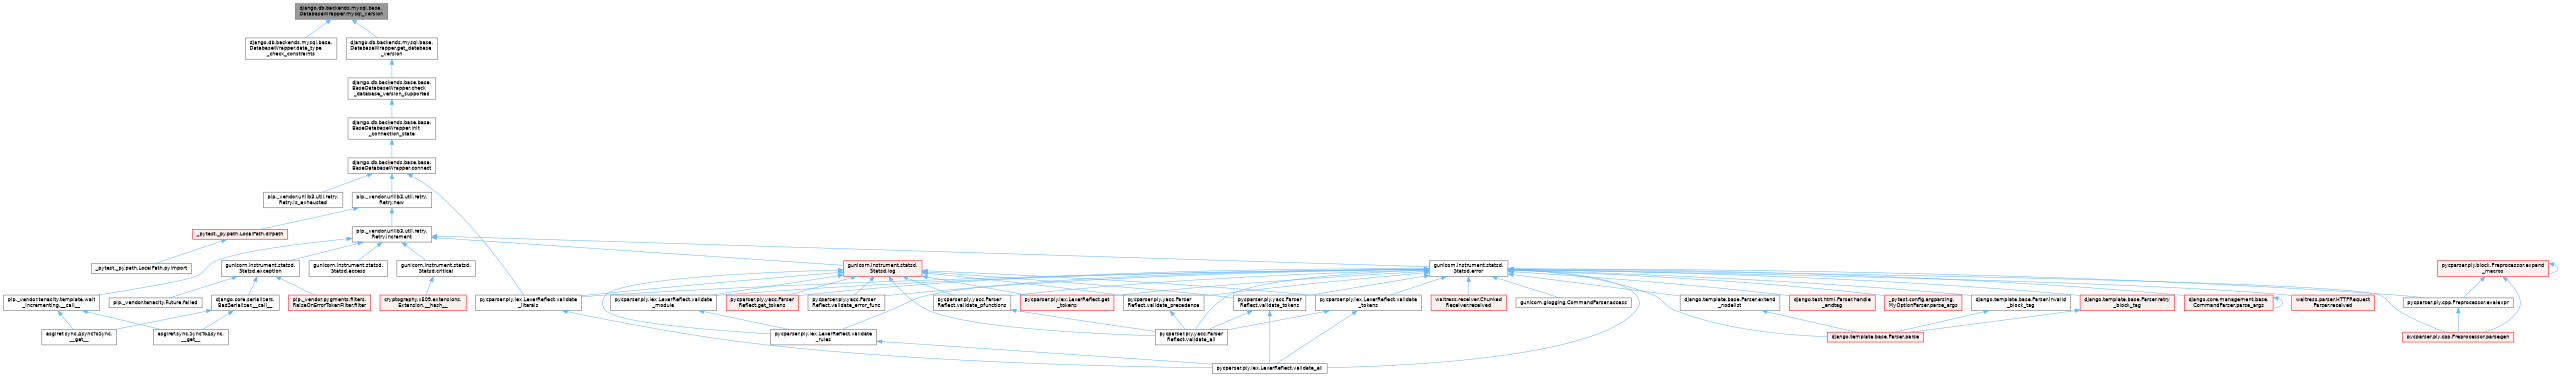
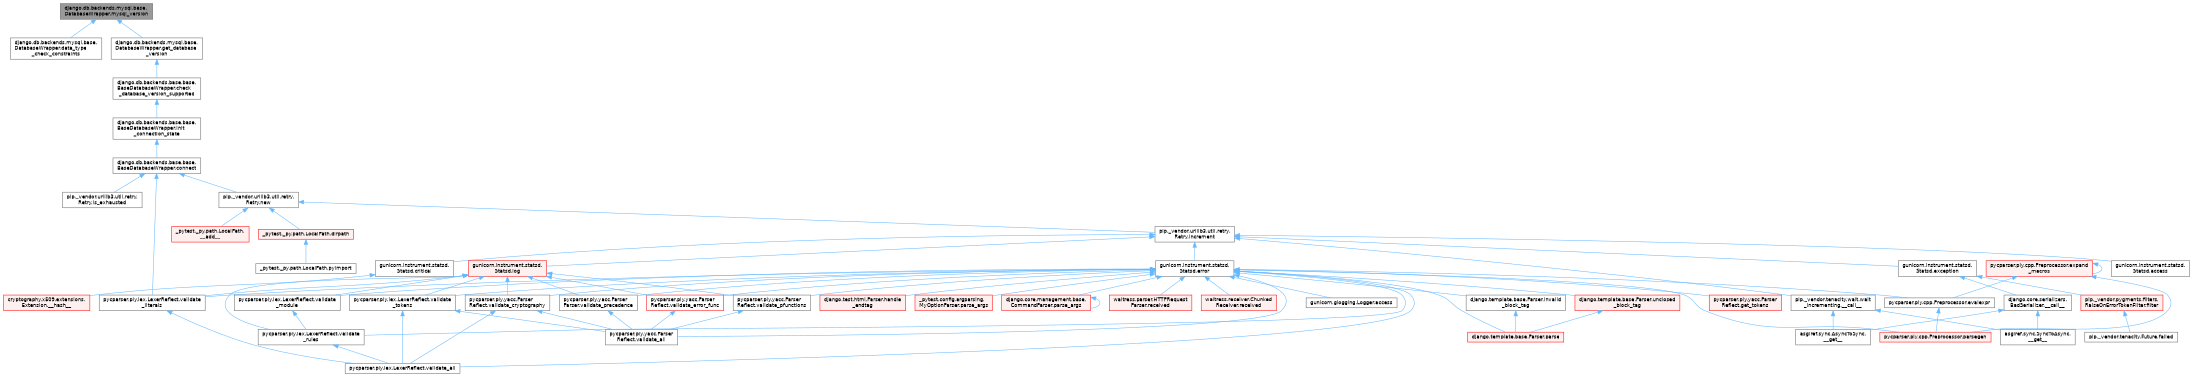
none -> (210, 234)
(2493, 269) -> (2039, 269)
(820, 286) -> none
(201, 288) -> (2127, 323)
(52, 303) -> (1833, 303)
(846, 303) -> (685, 303)
(1067, 303) -> none
(1164, 303) -> (598, 303)
(1270, 303) -> (507, 303)
(1574, 303) -> (1352, 303)
(1730, 303) -> none
(2127, 303) -> (1627, 303)
(1017, 327) -> (661, 322)
